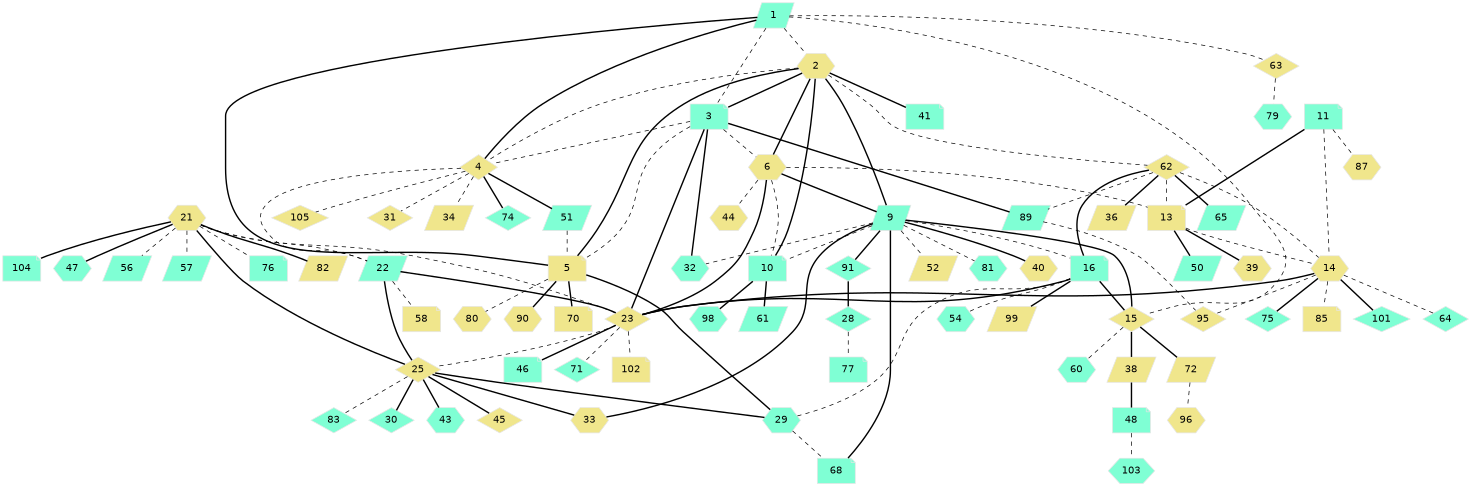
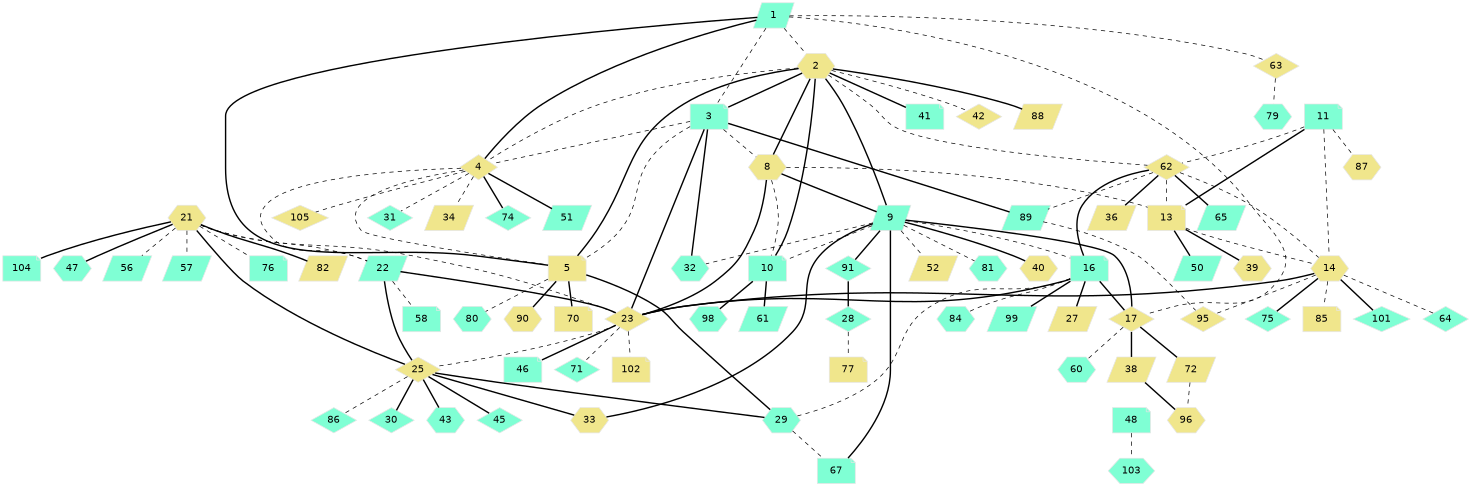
none -> (979, 117)
none -> (1038, 117)
none -> (1244, 147)
(767, 167) -> (767, 167)
(390, 218) -> (390, 218)
(729, 218) -> none
(567, 243) -> (386, 238)
(422, 319) -> (422, 319)
(472, 319) -> (472, 319)
(956, 319) -> (956, 319)
(1012, 319) -> (1012, 319)
none -> (1072, 319)
(1131, 319) -> (1131, 319)
(848, 370) -> (848, 370)
(1131, 395) -> (1160, 396)
(334, 420) -> (334, 420)
(500, 420) -> (500, 420)
(836, 471) -> (836, 471)
